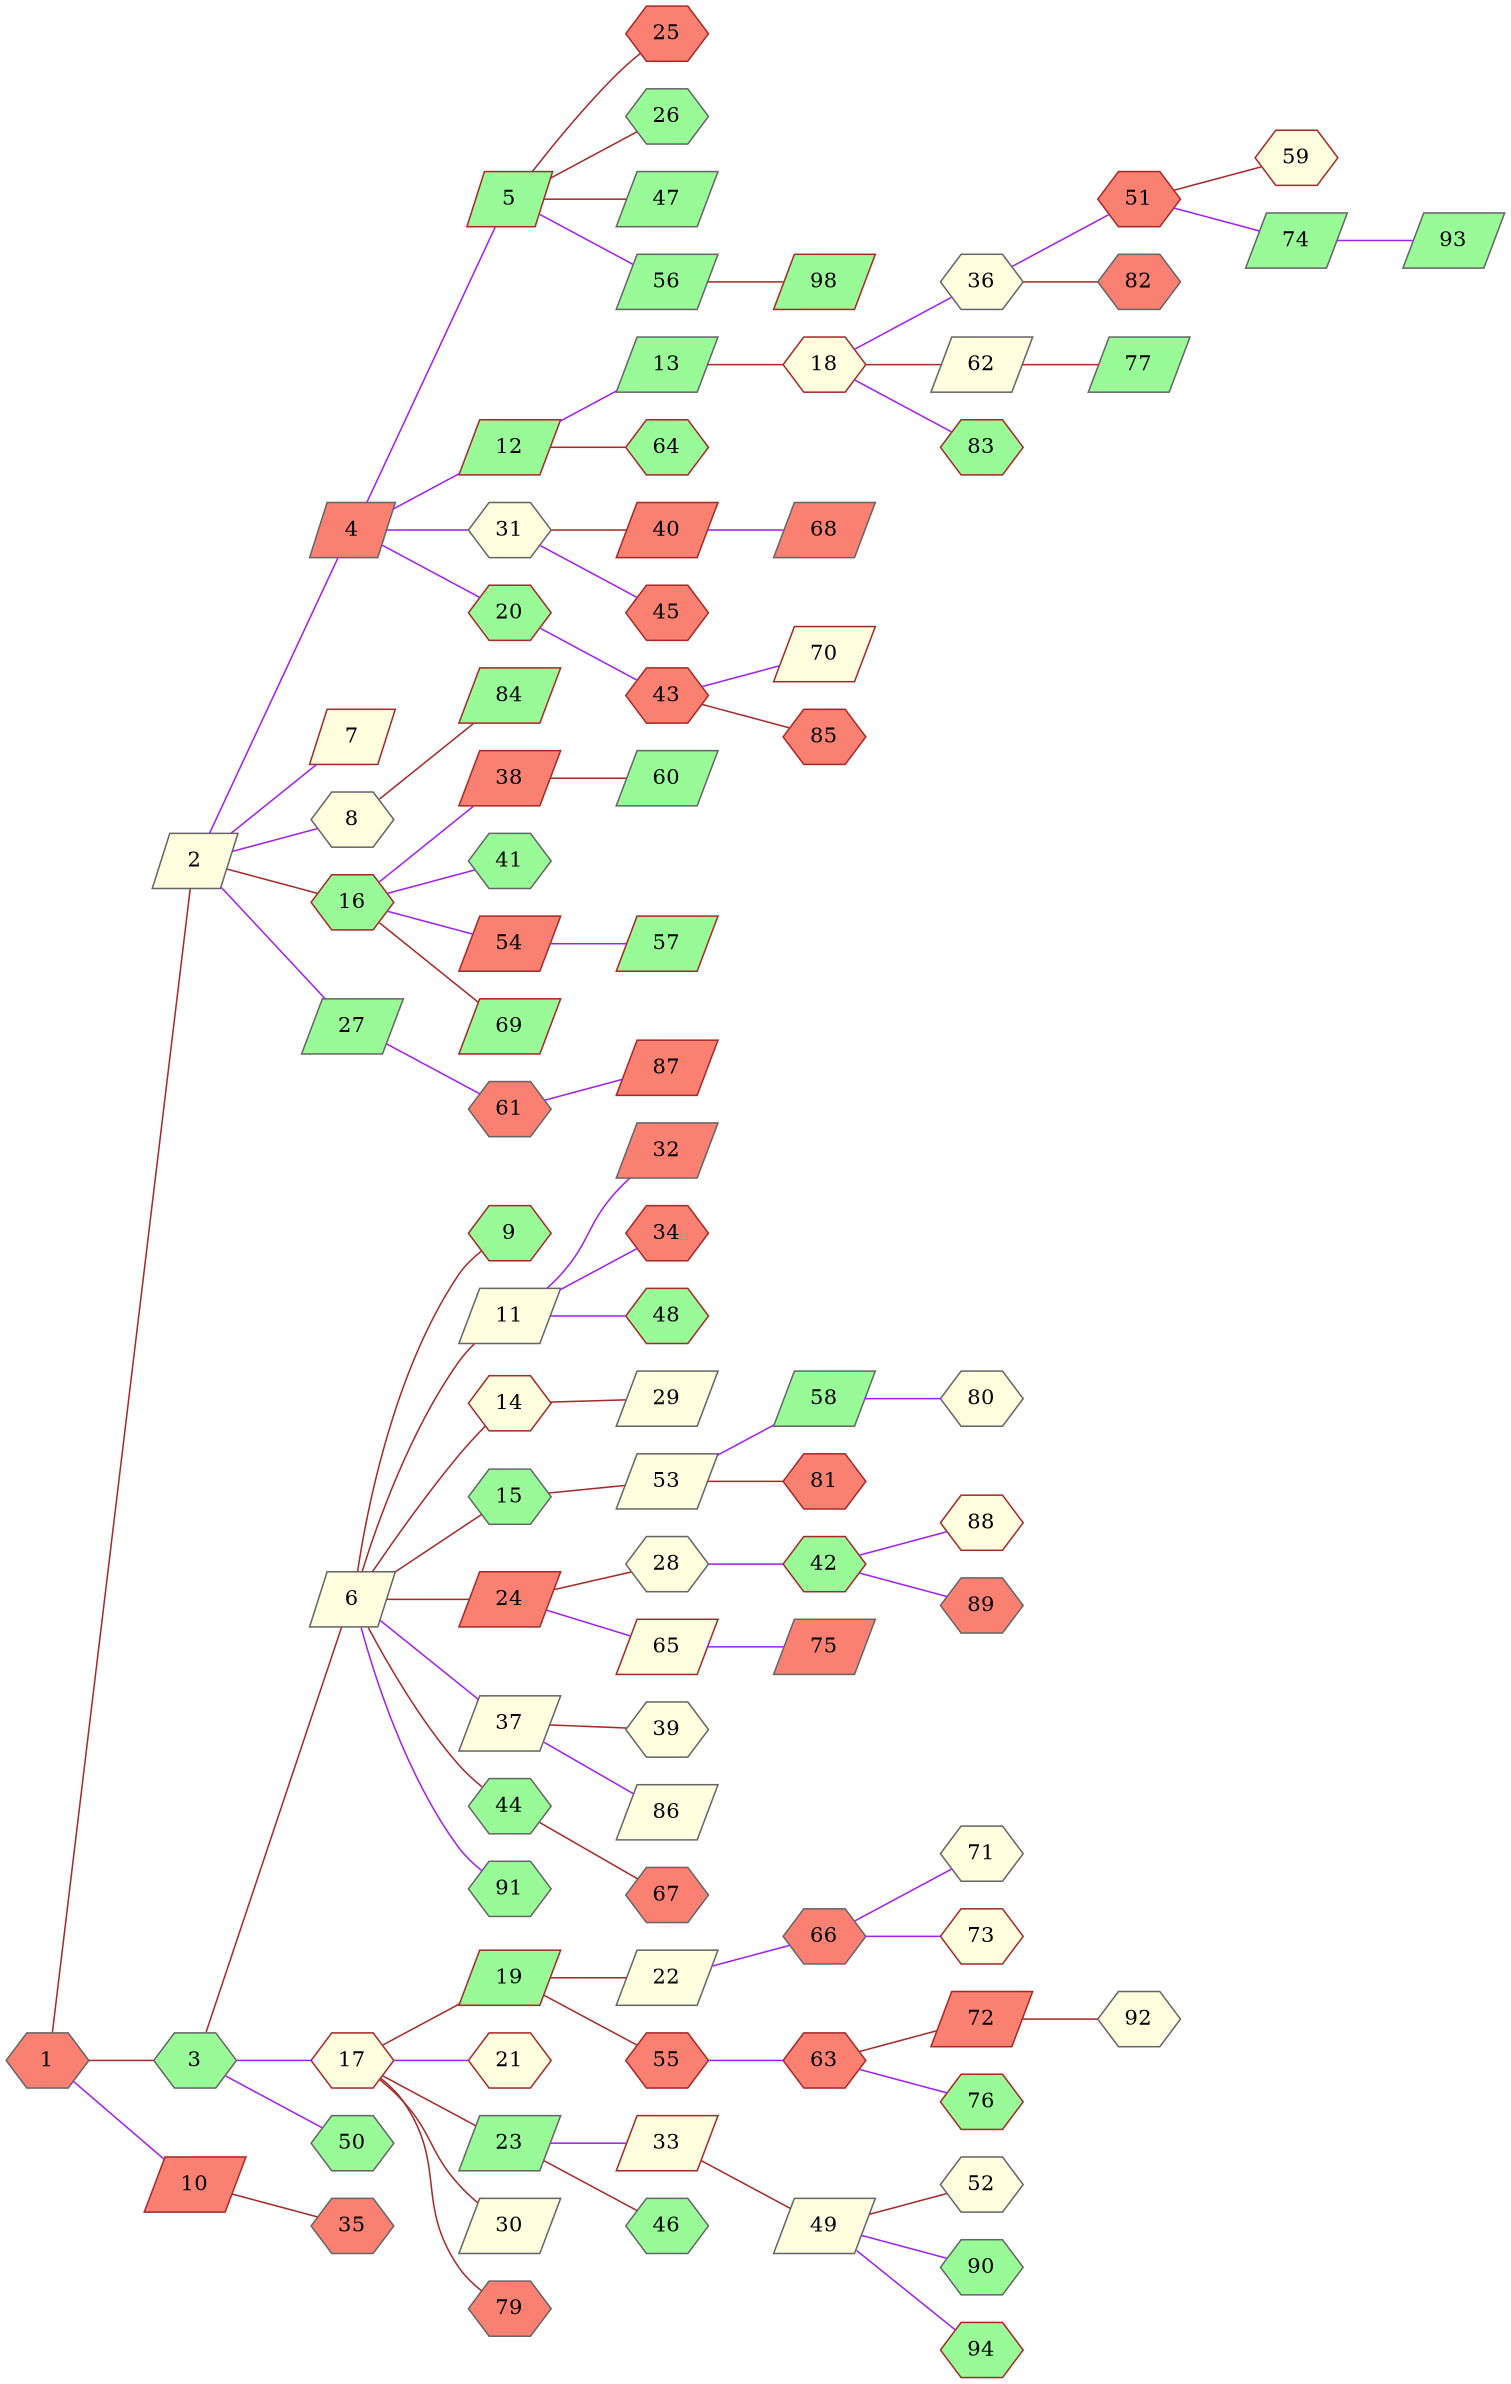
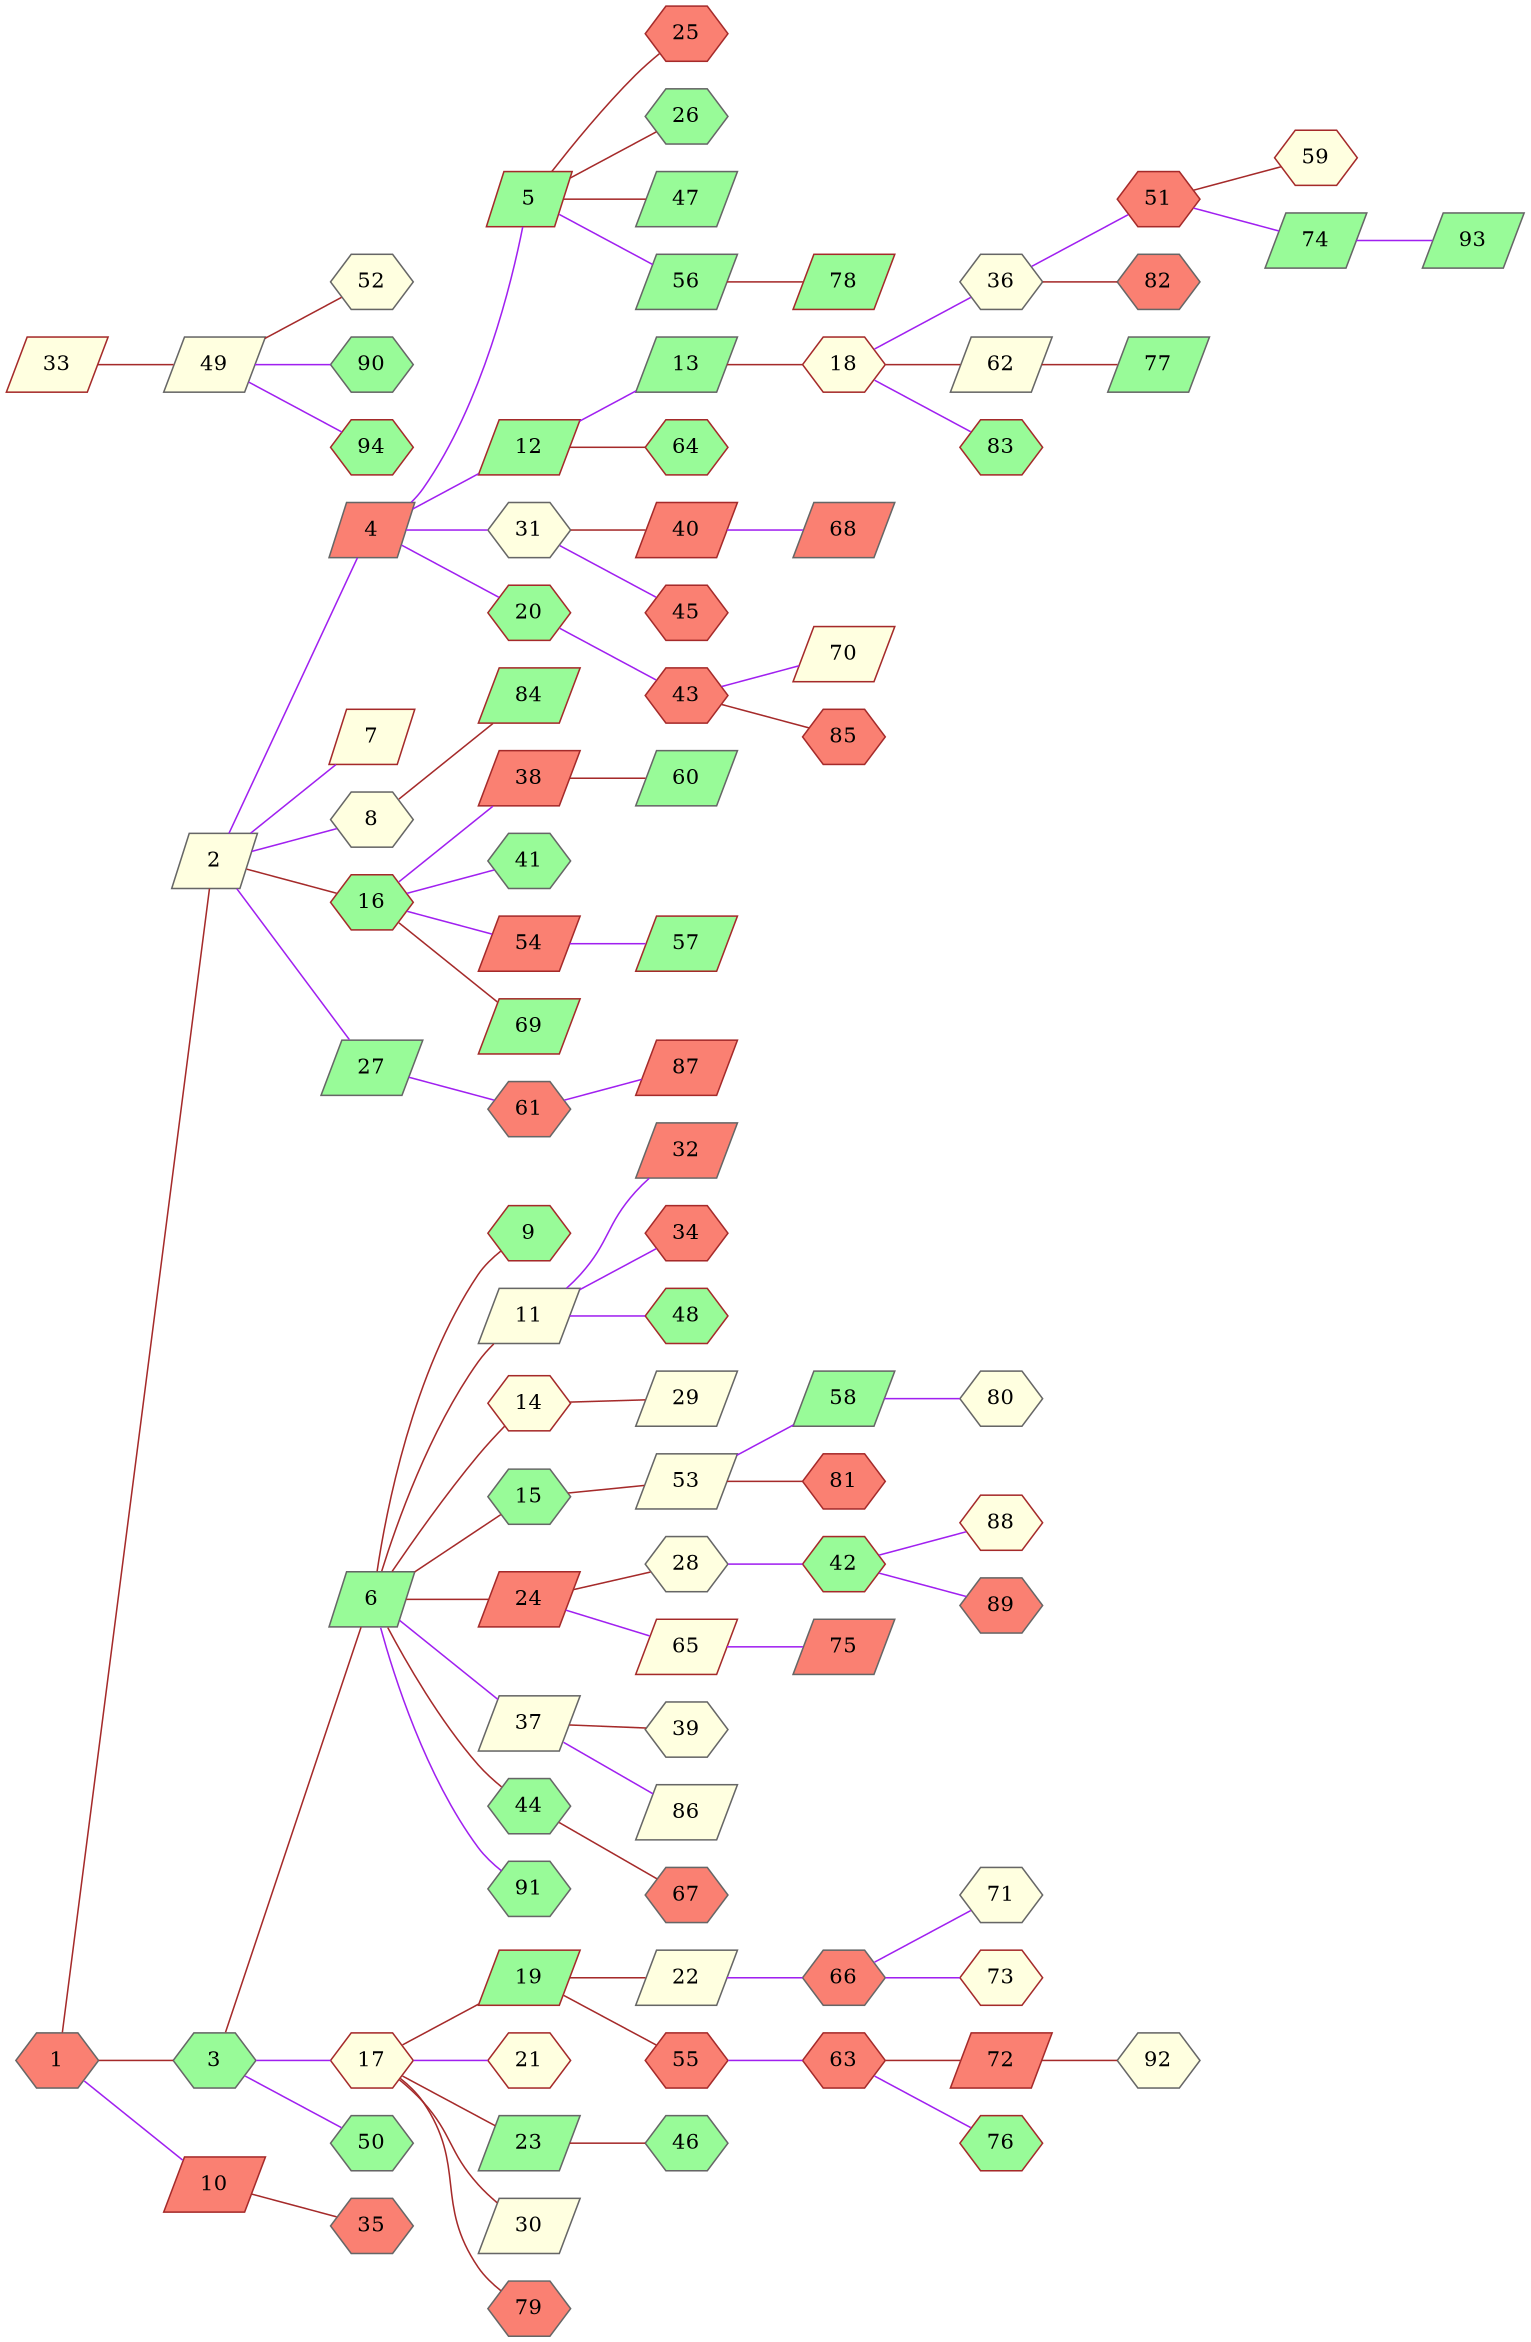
(824, 282) -> (844, 282)
(352, 1599) -> (372, 1599)
(588, 2143) -> none
